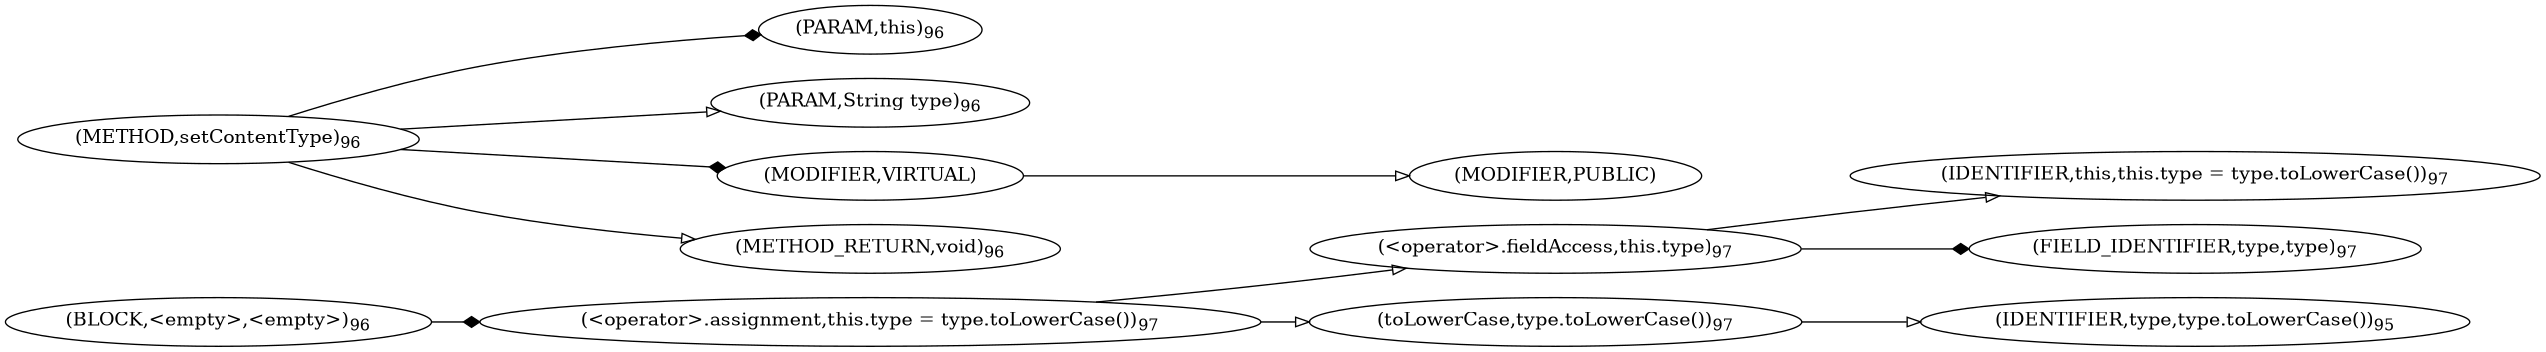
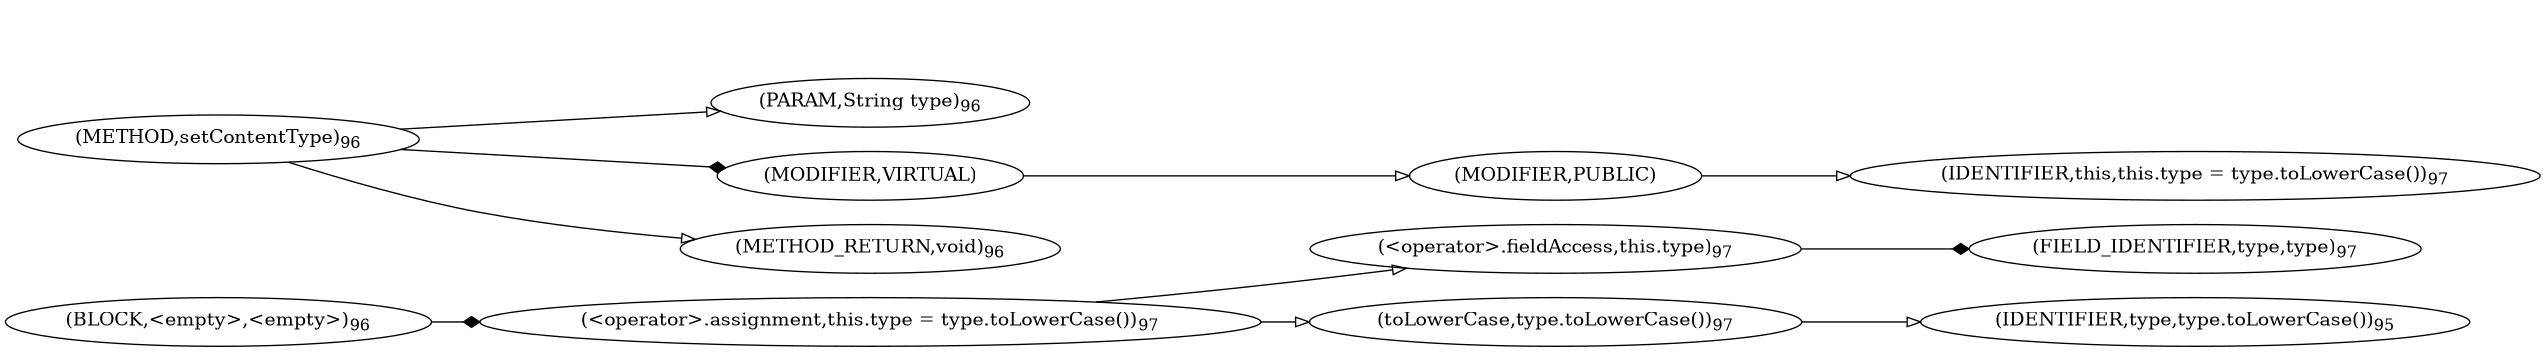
(870, 30) -> none
(1846, 213) -> (1769, 176)
